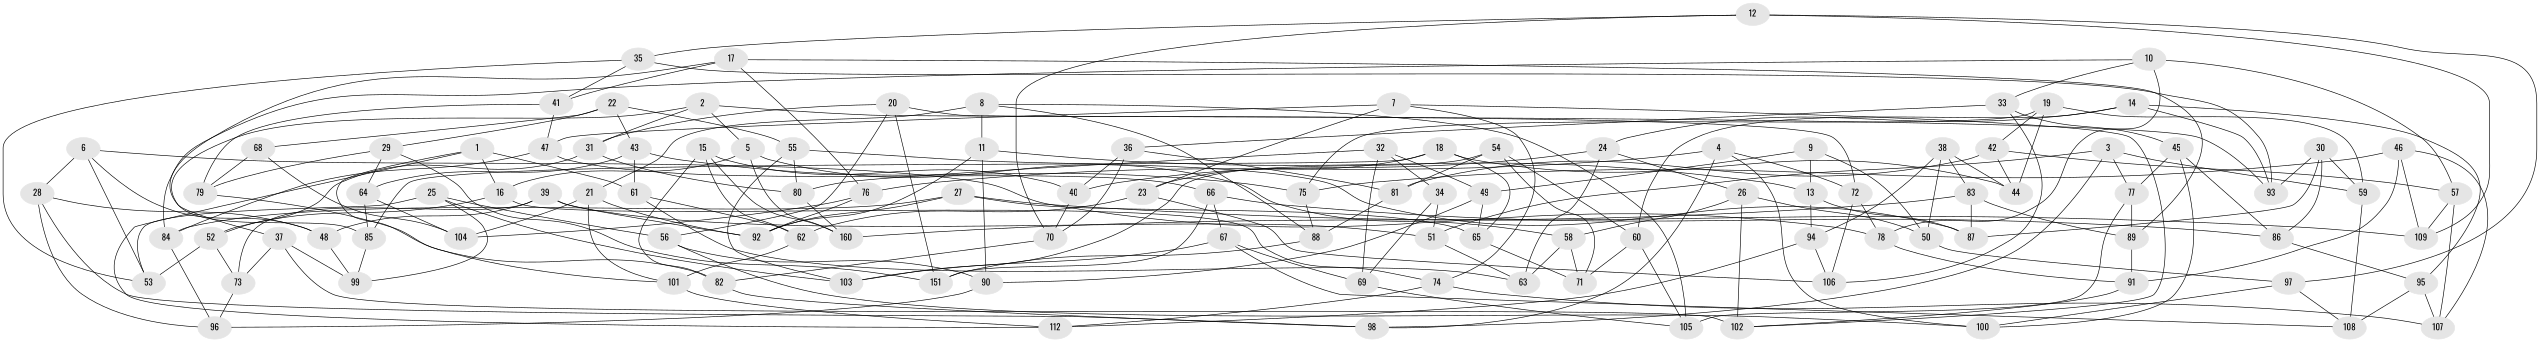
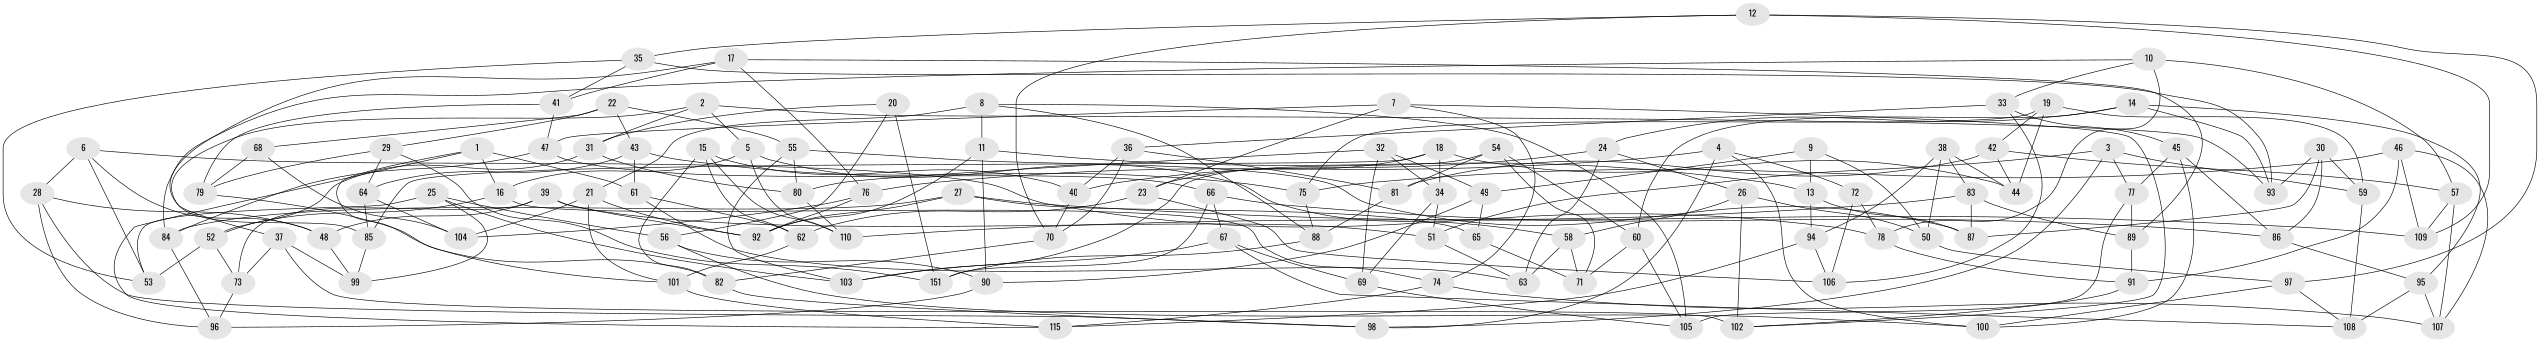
(1397, 118) -> none
(1505, 181) -> (1440, 171)
(846, 238) -> (846, 238)
(1055, 328) -> (1055, 328)
